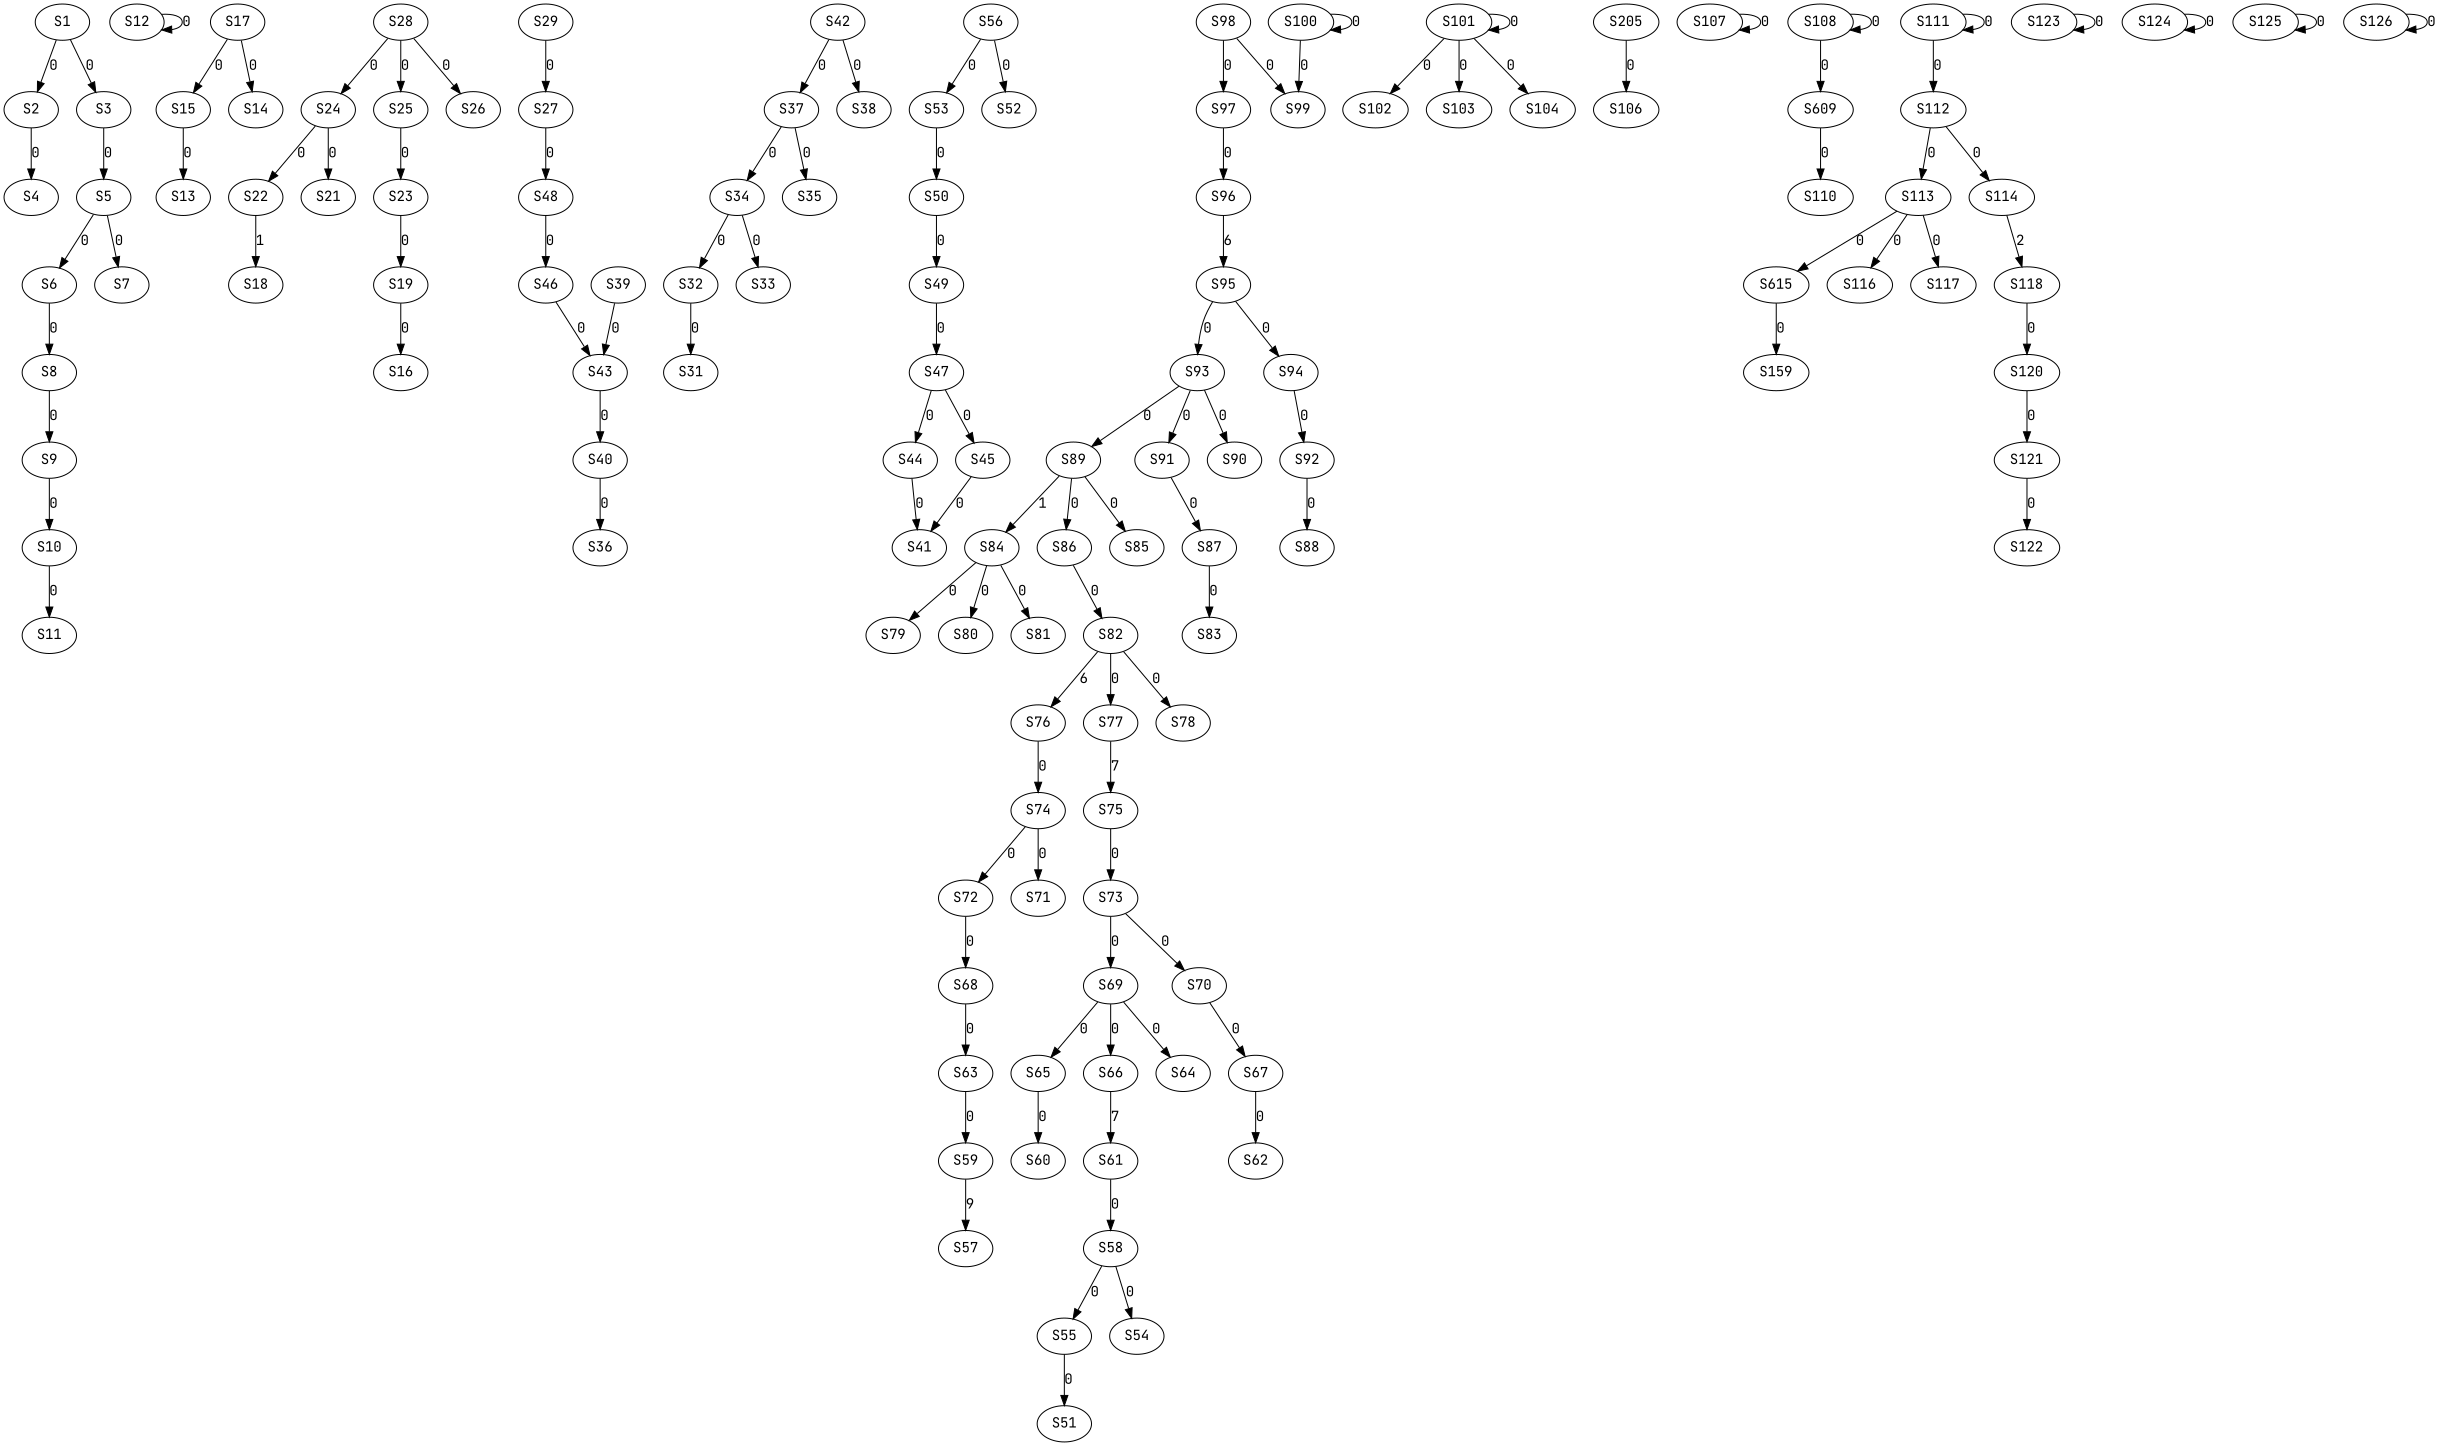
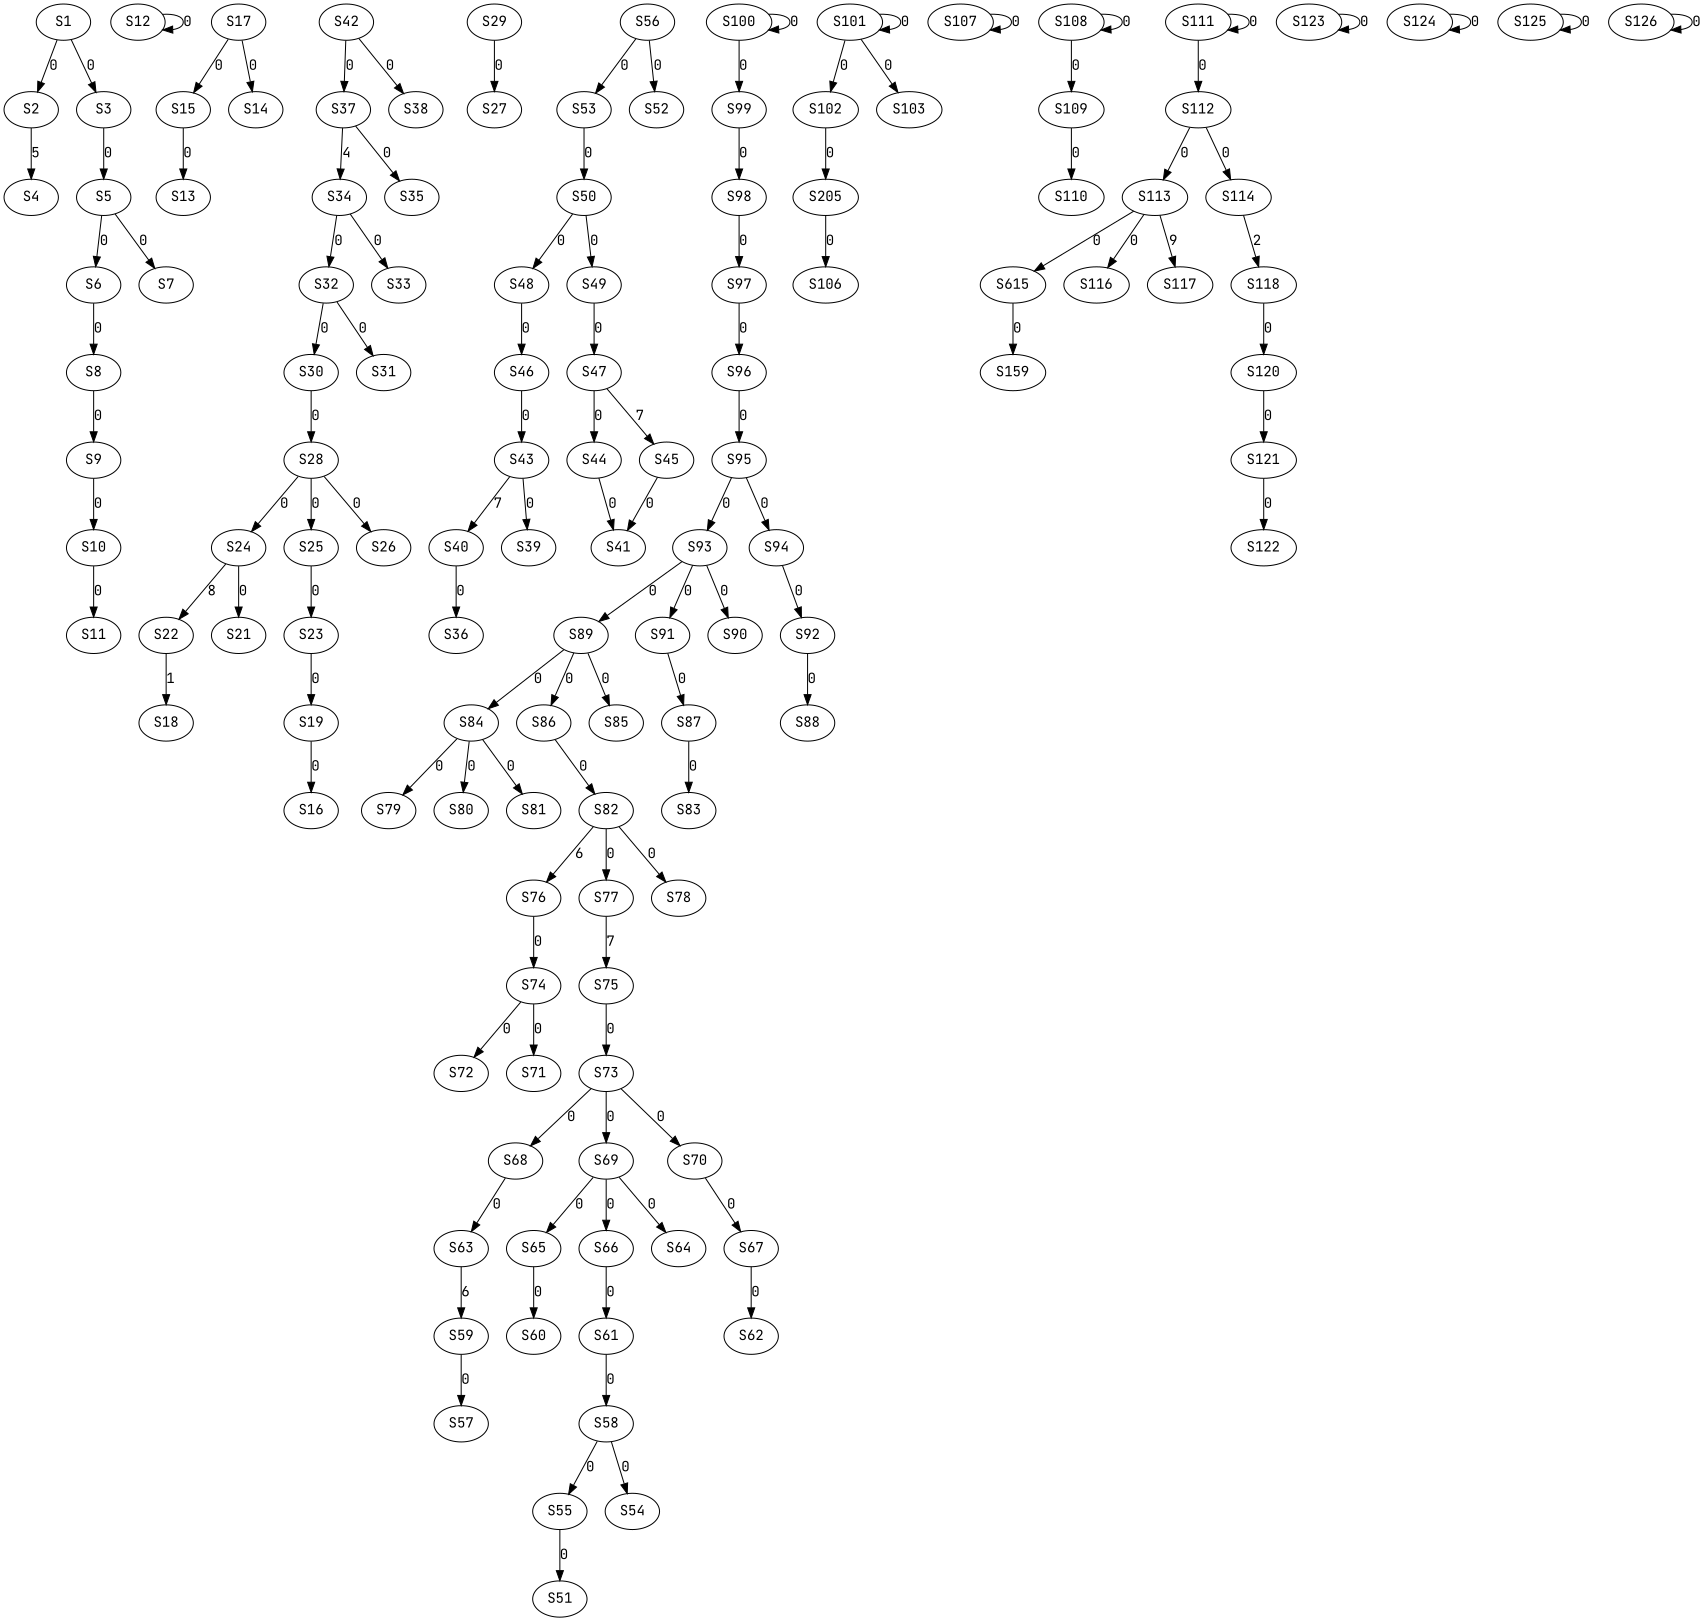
(1257, 62) -> (739, 149)
(1543, 110) -> none
(1821, 110) -> (1071, 110)
(546, 149) -> (556, 237)
none -> (826, 149)
(36, 154) -> (36, 154)
(302, 154) -> (212, 592)
(773, 154) -> (347, 154)
(1228, 241) -> (744, 416)
(1937, 241) -> (1174, 241)
(610, 324) -> (525, 499)
none -> (311, 373)
(605, 416) -> (498, 504)
(967, 416) -> (640, 416)
(1043, 504) -> (538, 679)
(966, 937) -> (565, 1114)
(970, 1117) -> (466, 1292)
(1115, 1117) -> (611, 1292)
(970, 1205) -> (466, 1380)
